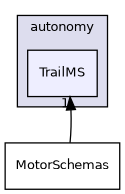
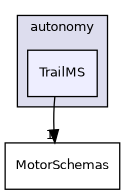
(71, 126) -> (54, 115)
